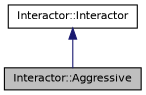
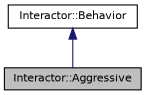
(73, 17) -> (73, 17)
